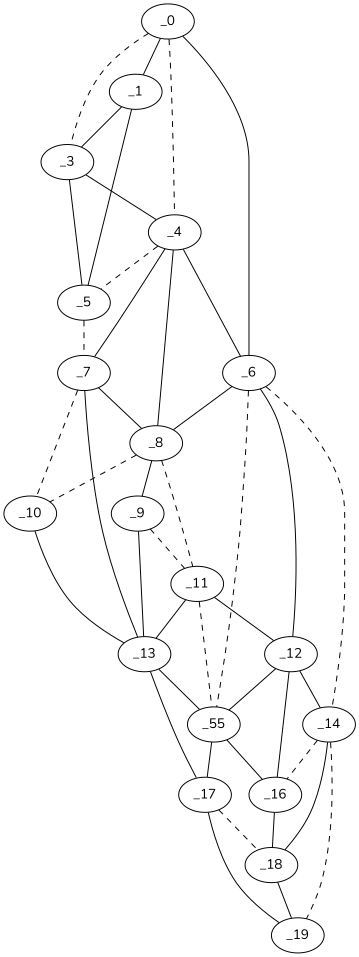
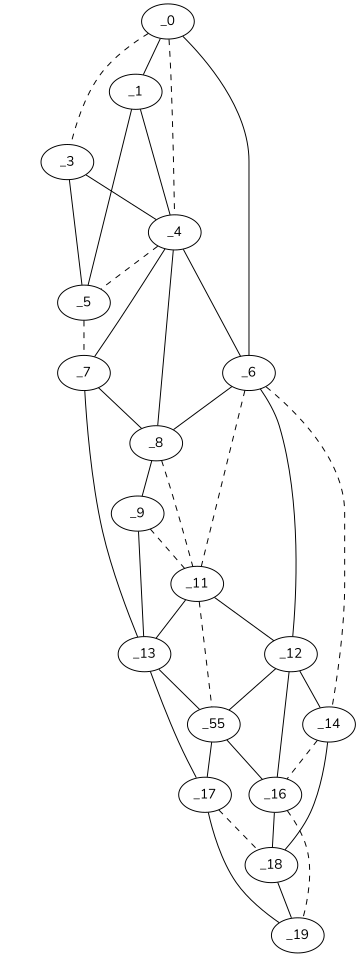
(102, 127) -> (155, 162)
(30, 514) -> none
(238, 549) -> (223, 478)
(330, 832) -> (309, 862)
